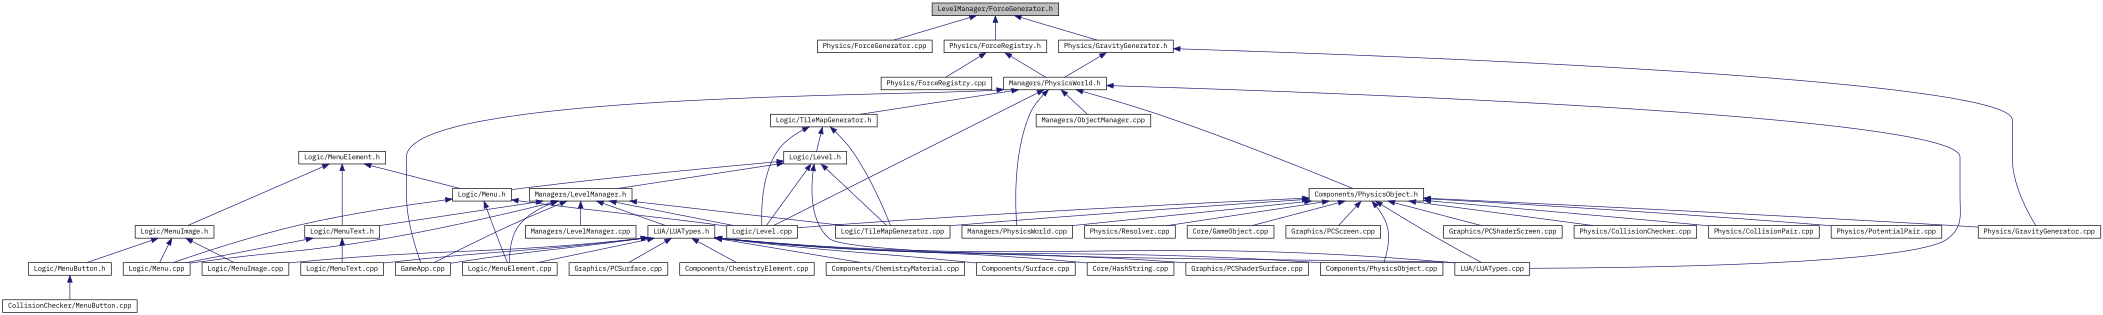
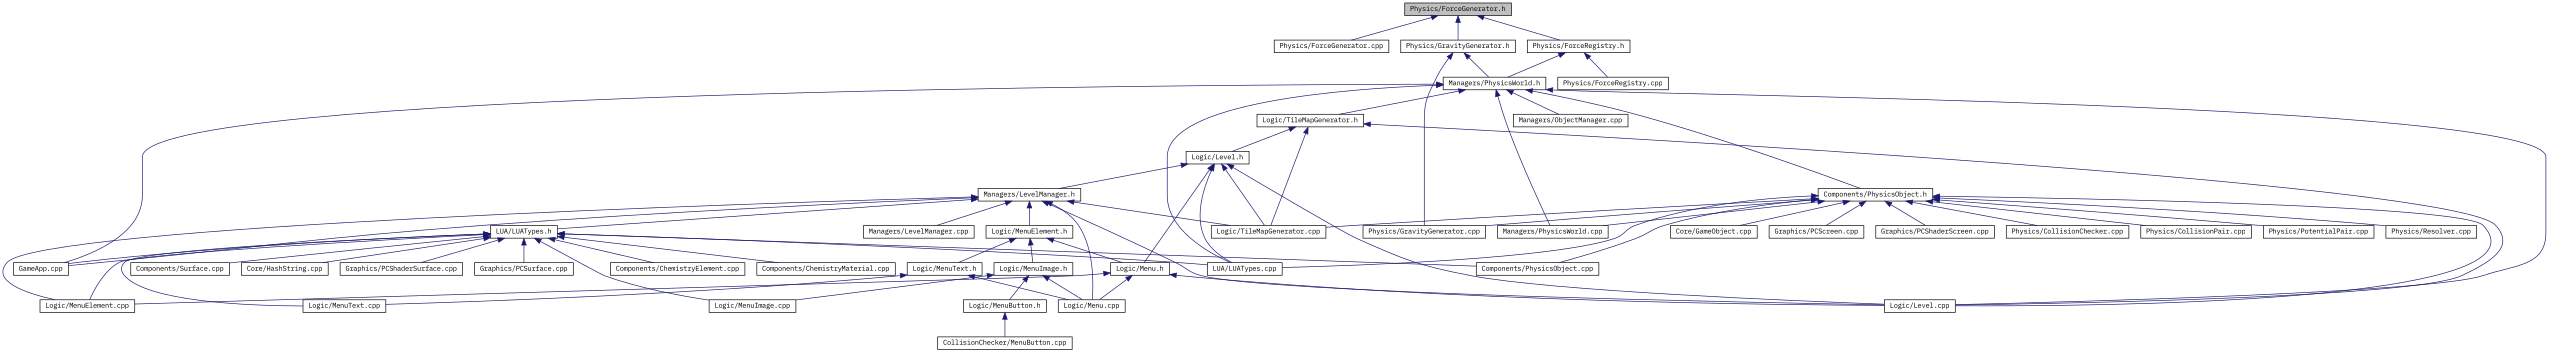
(995, 9) -> (1458, 9)
(458, 214) -> (1029, 217)
